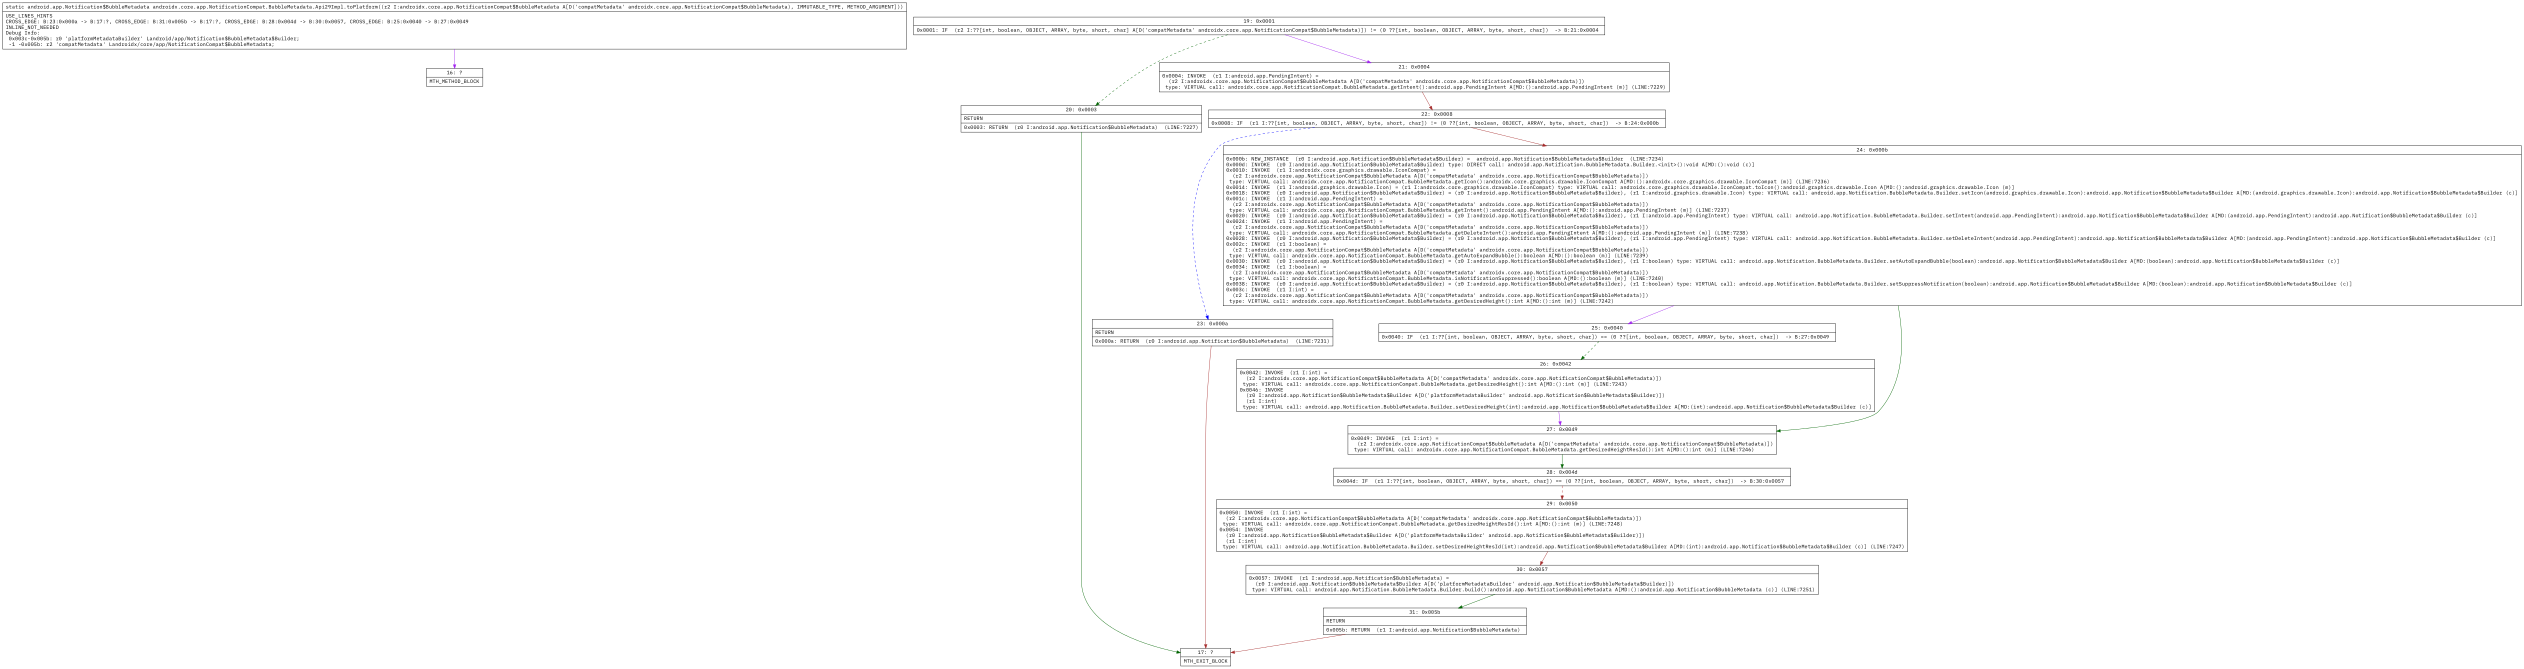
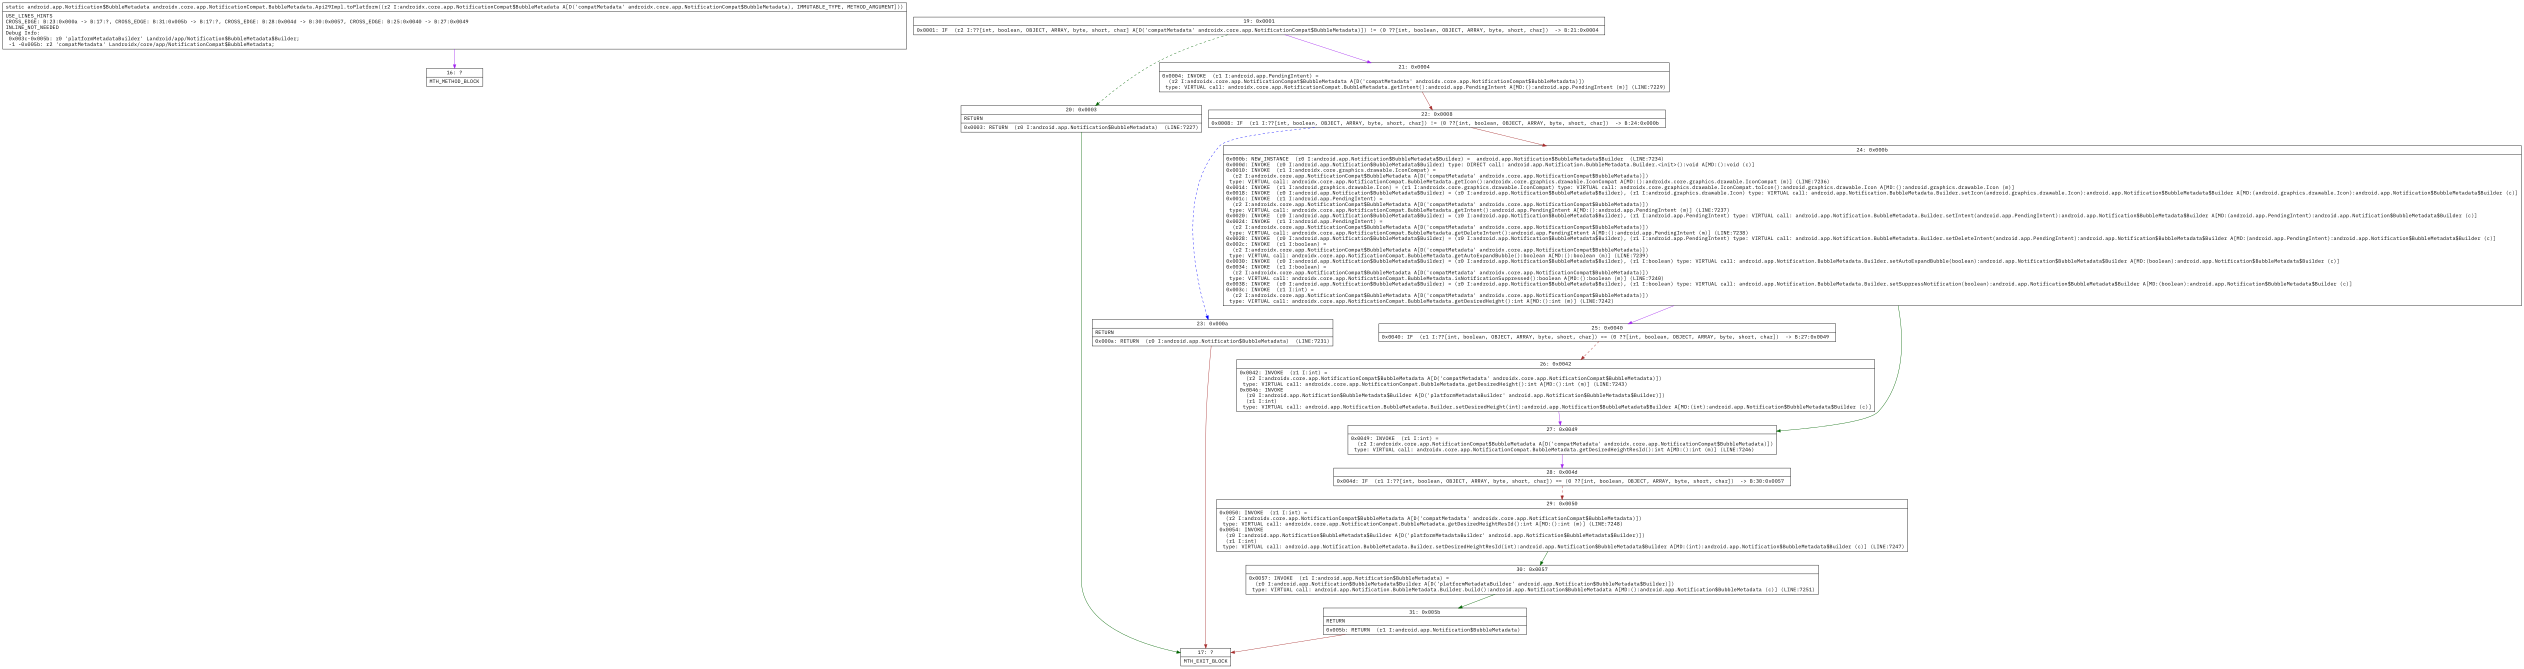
(1591, 349) -> (1591, 349)
(1562, 459) -> (1562, 459)
(1545, 557) -> (1545, 557)
